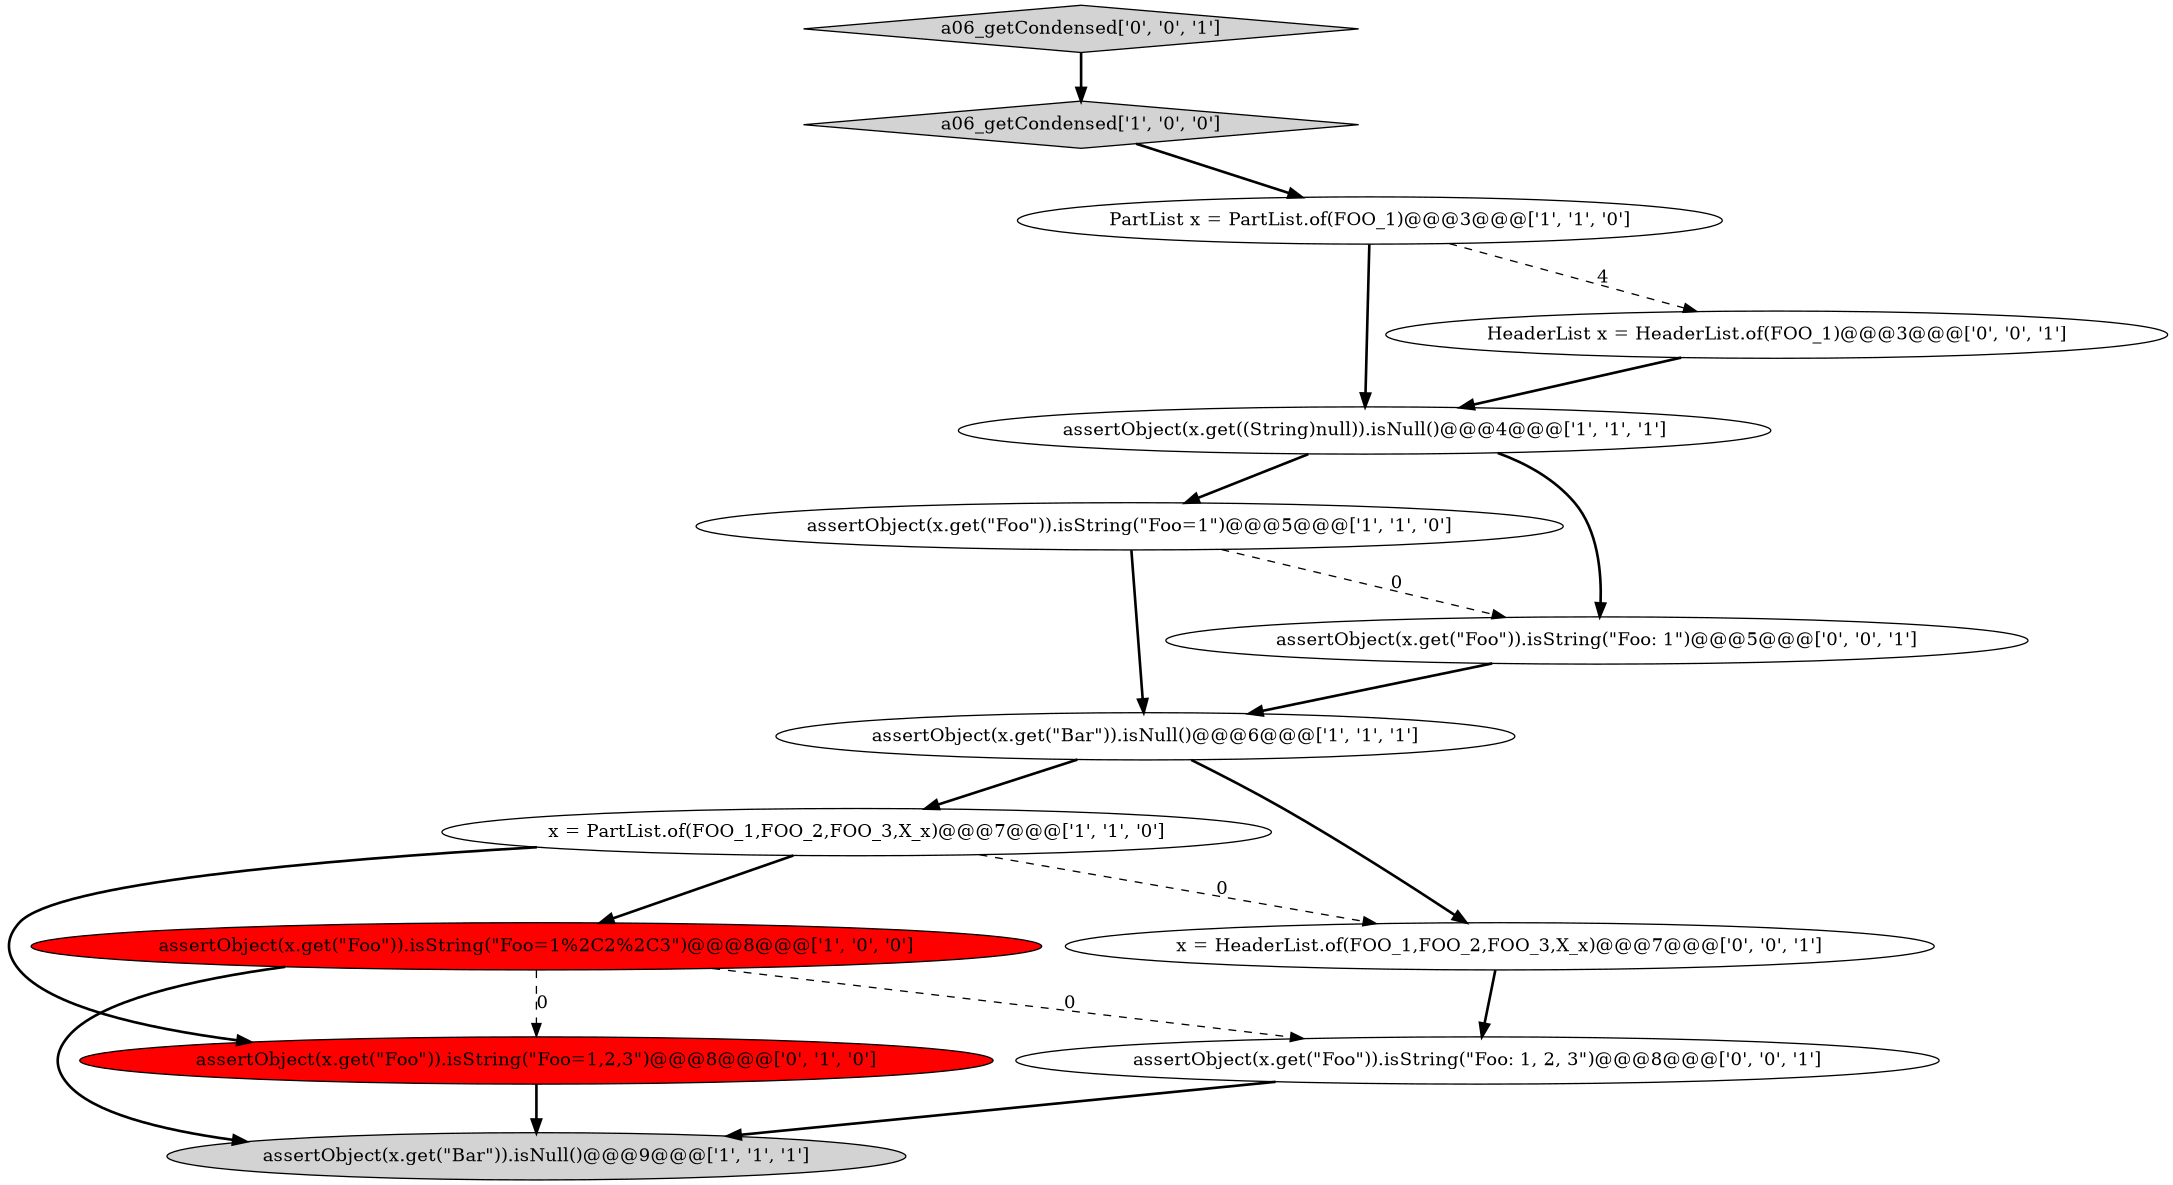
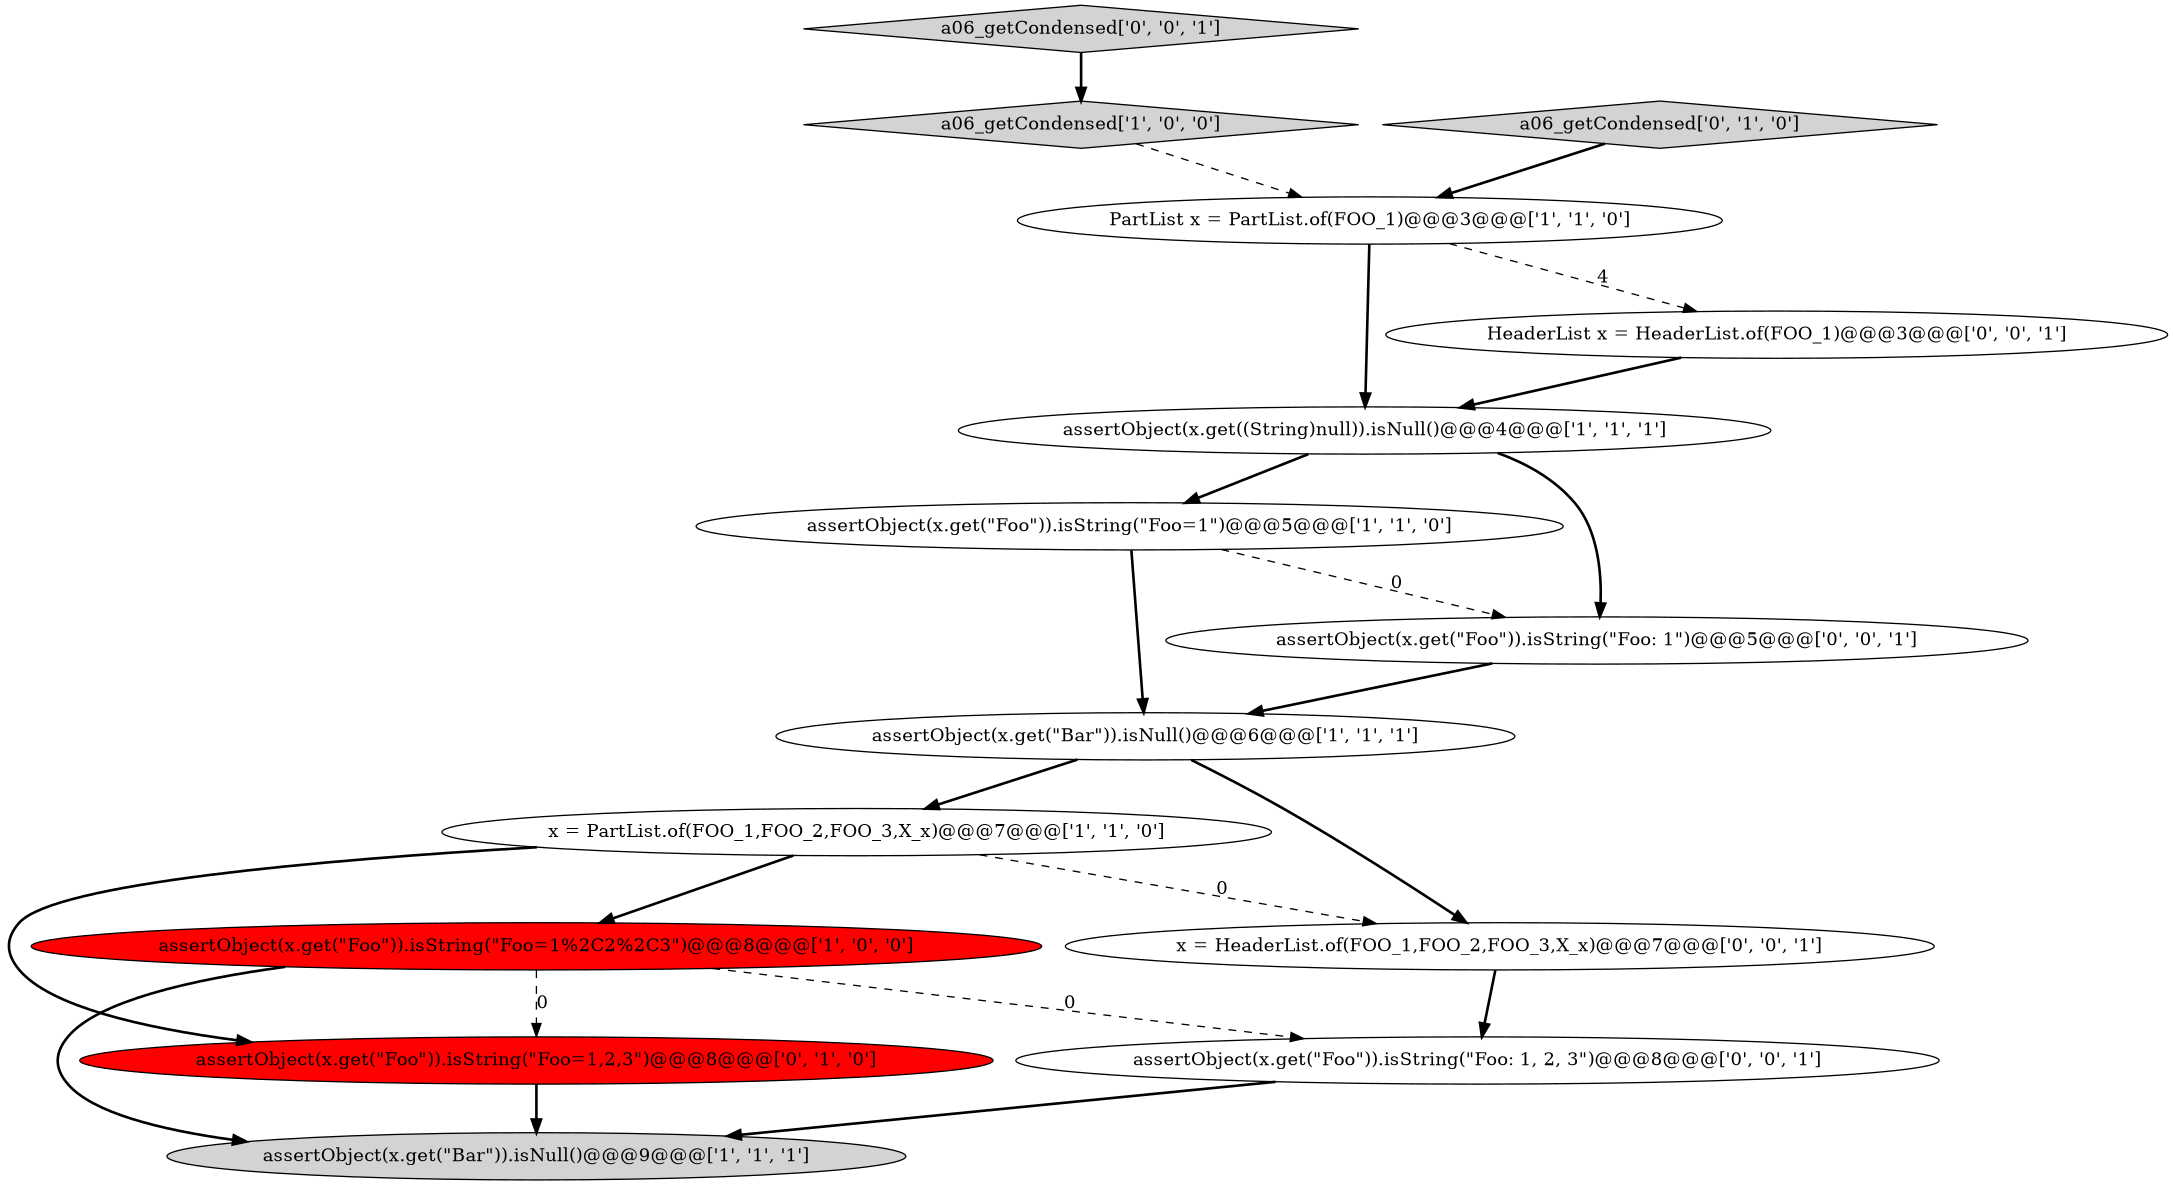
none -> (1660, 125)
(1213, 168) -> (1213, 168)
